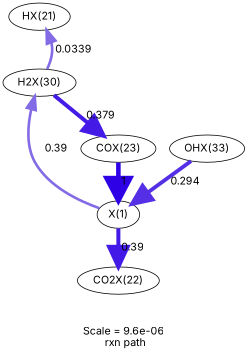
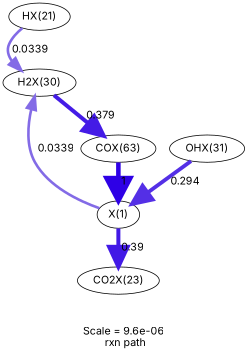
(52, 56) -> (10, 43)
(55, 149) -> (55, 149)
(118, 149) -> (118, 149)
(207, 149) -> (207, 149)
(118, 281) -> (118, 281)
